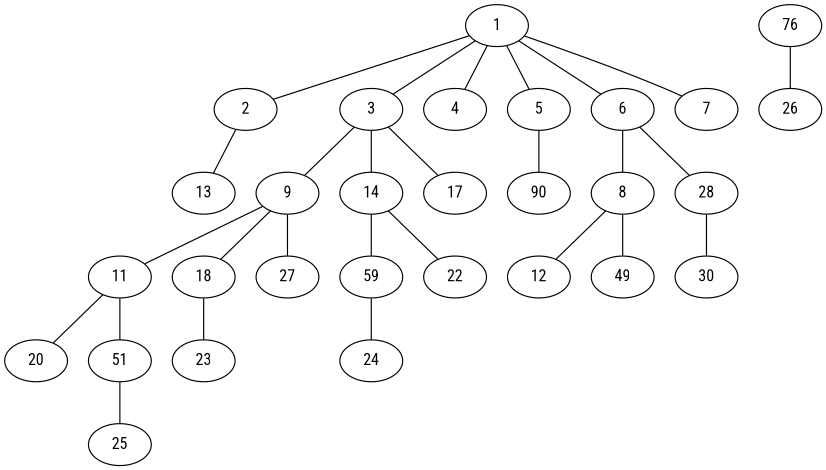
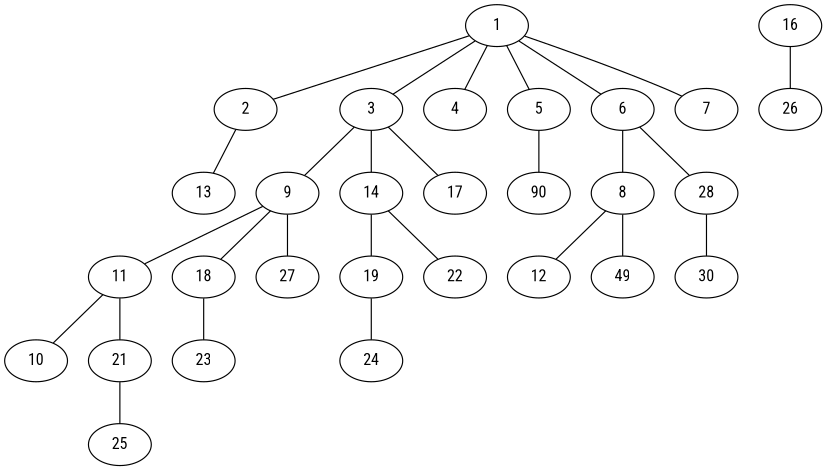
(790, 26) -> (790, 26)
(371, 277) -> (371, 277)
(36, 361) -> (36, 361)
(120, 361) -> (120, 361)
